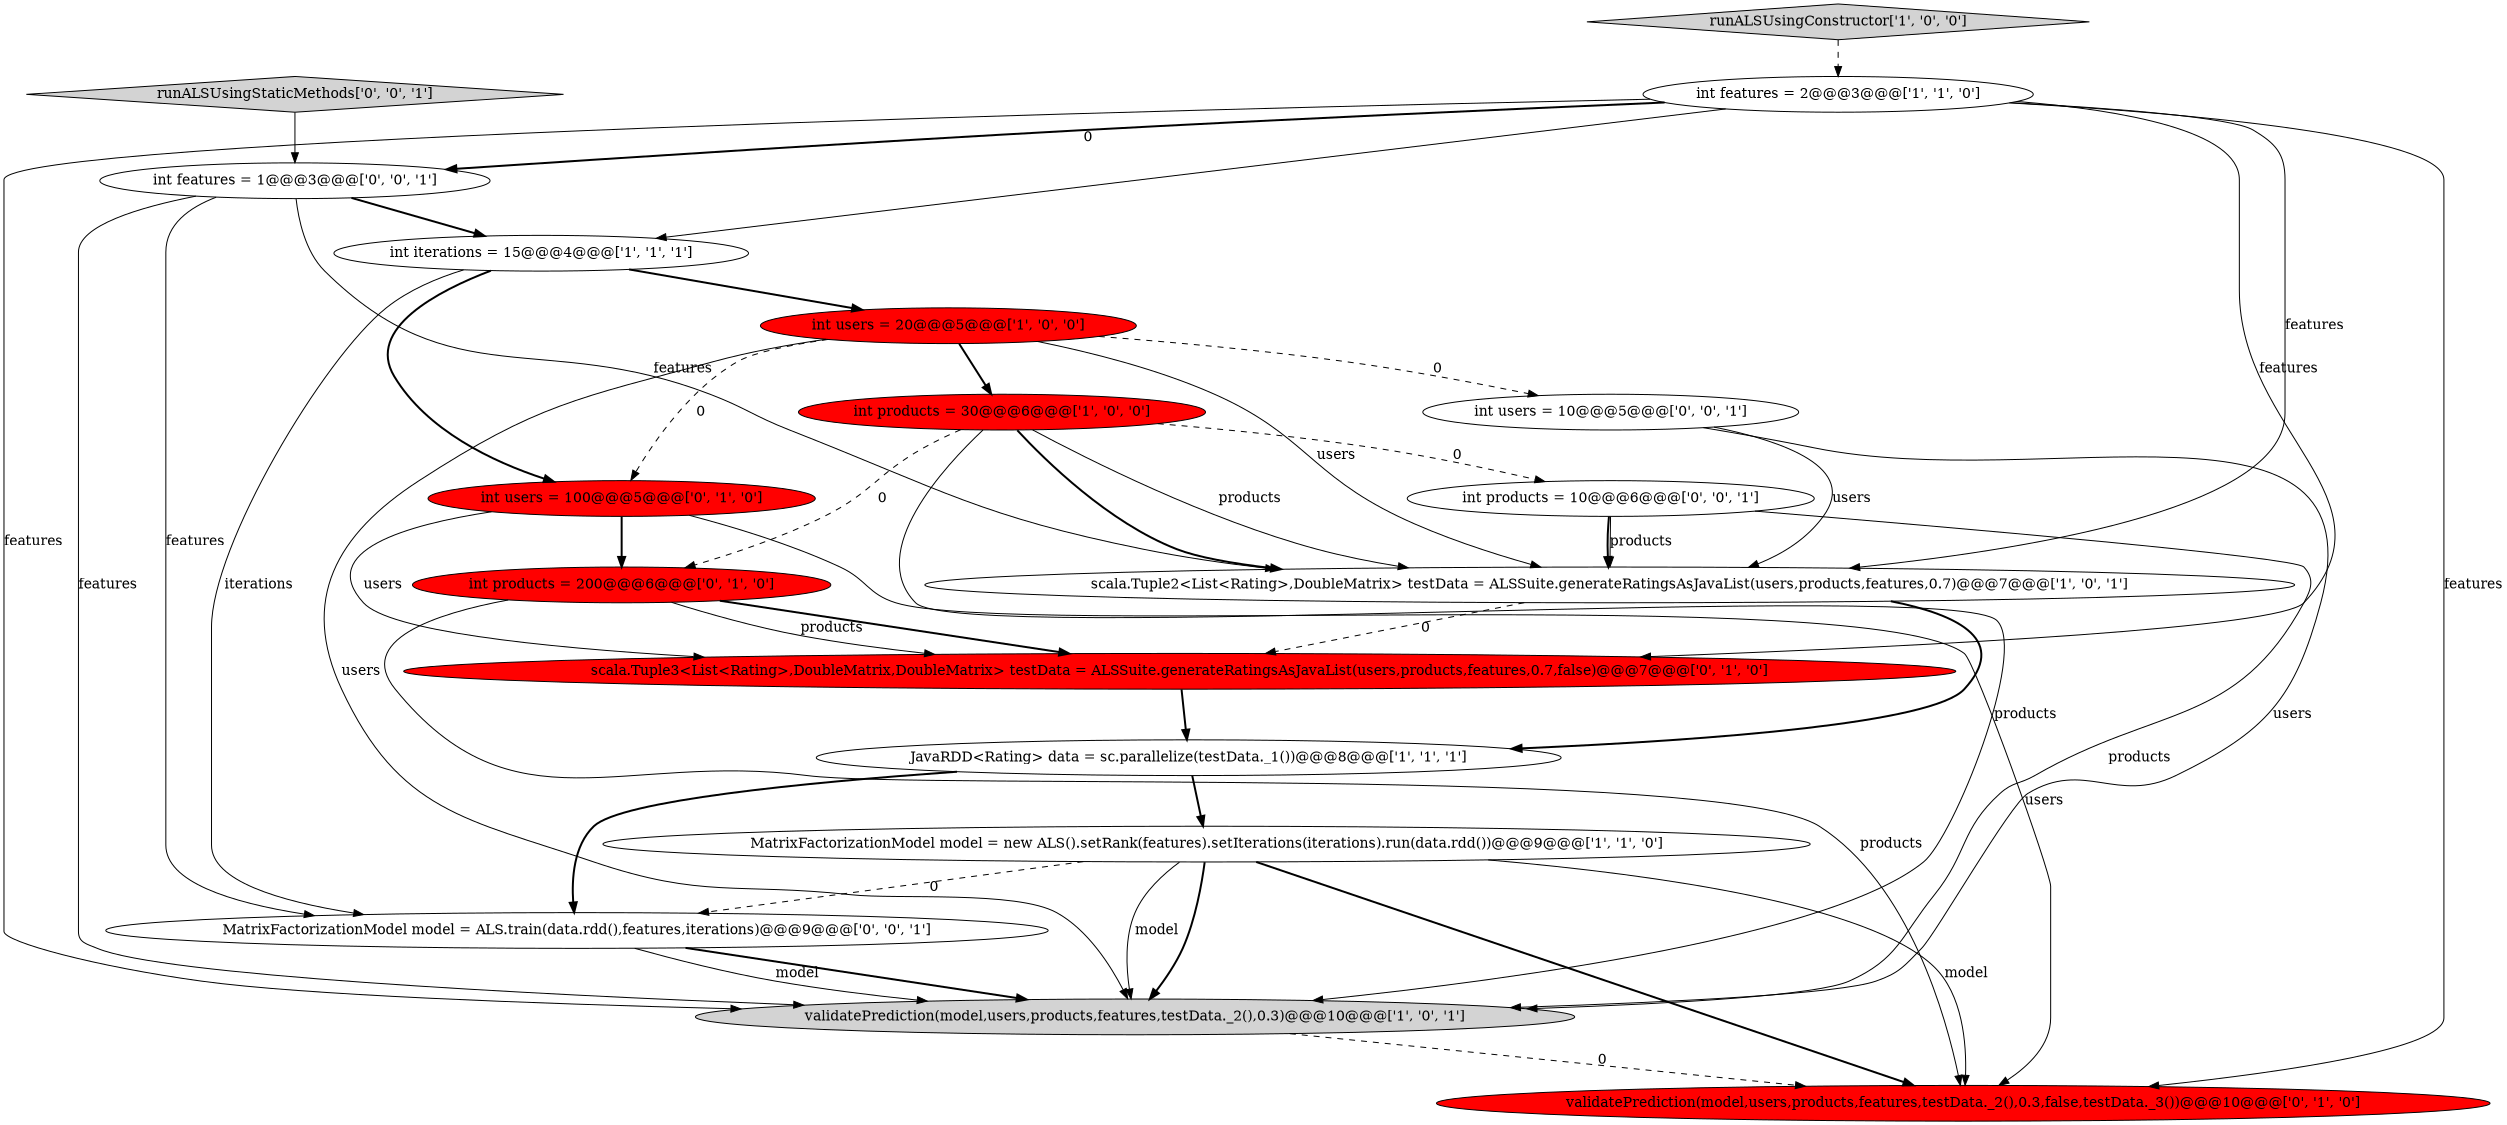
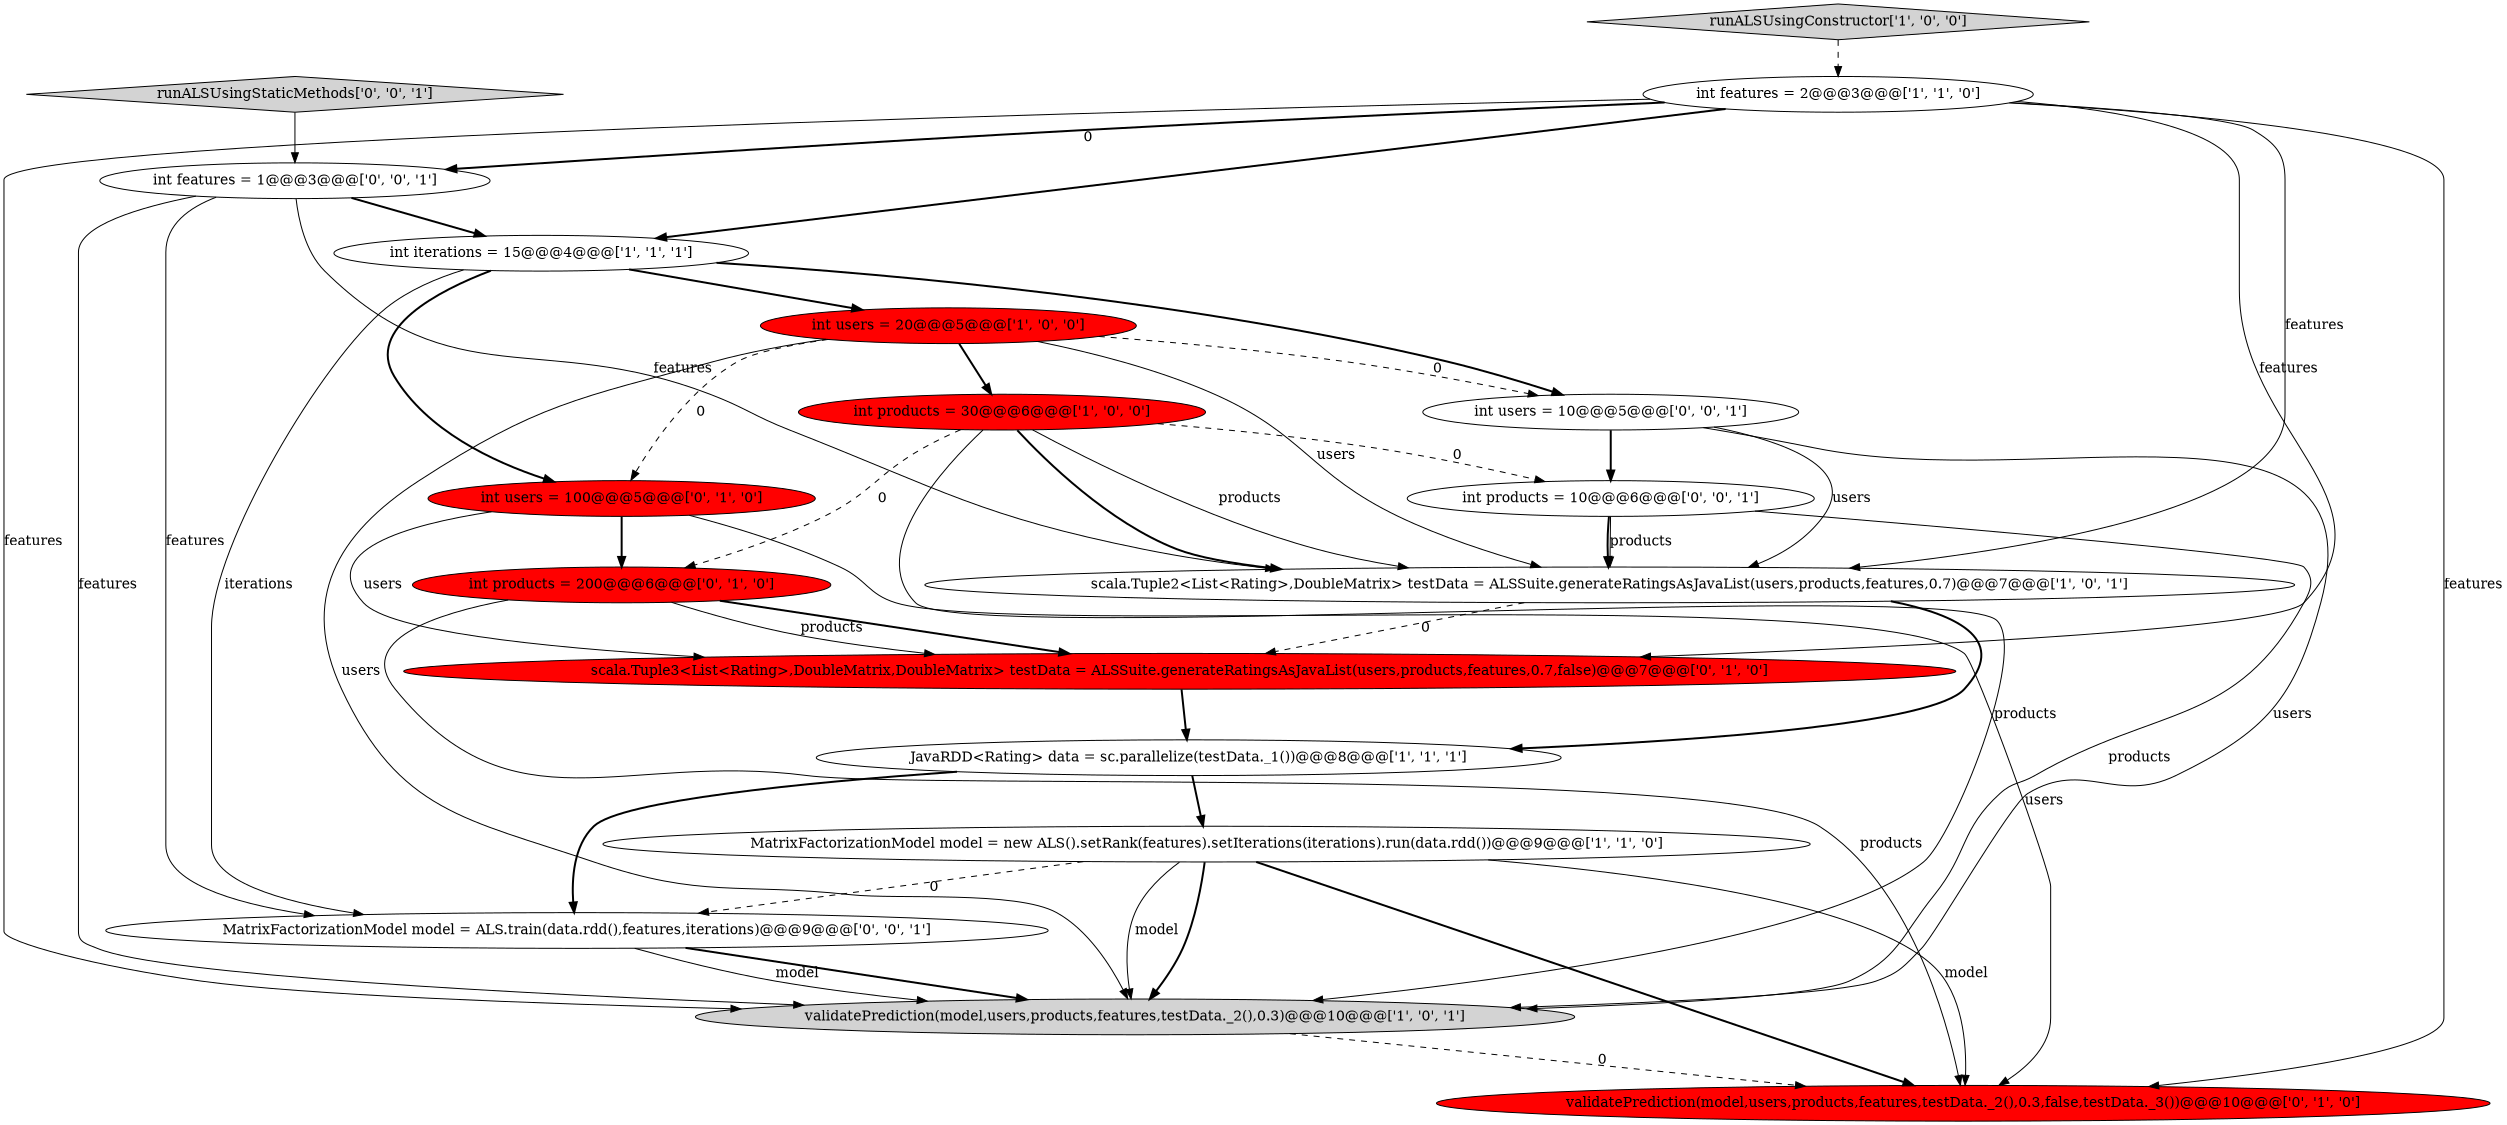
(1196, 173) -> (1196, 173)
none -> (1138, 305)
none -> (1611, 450)
